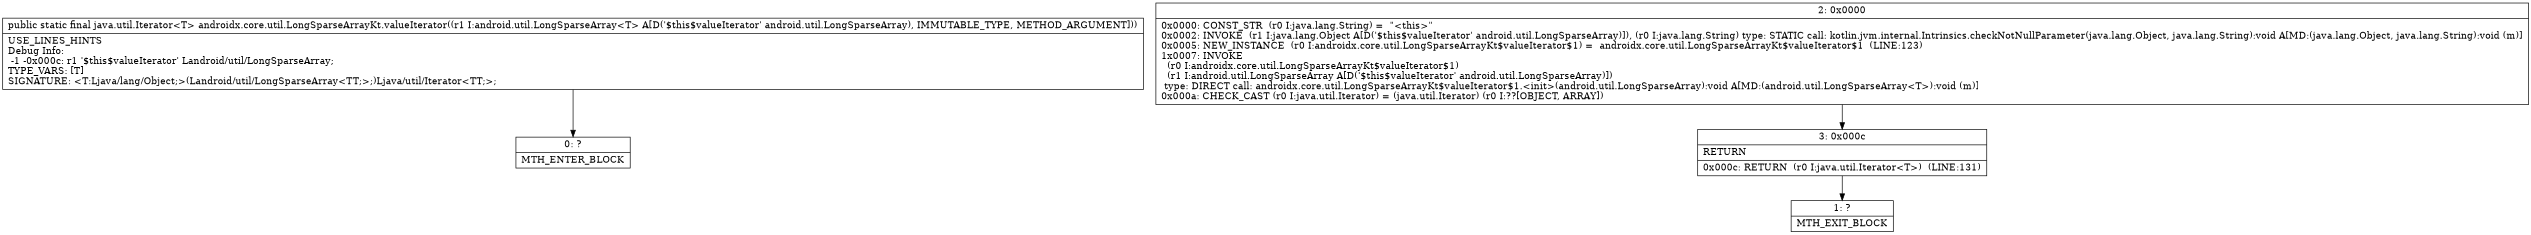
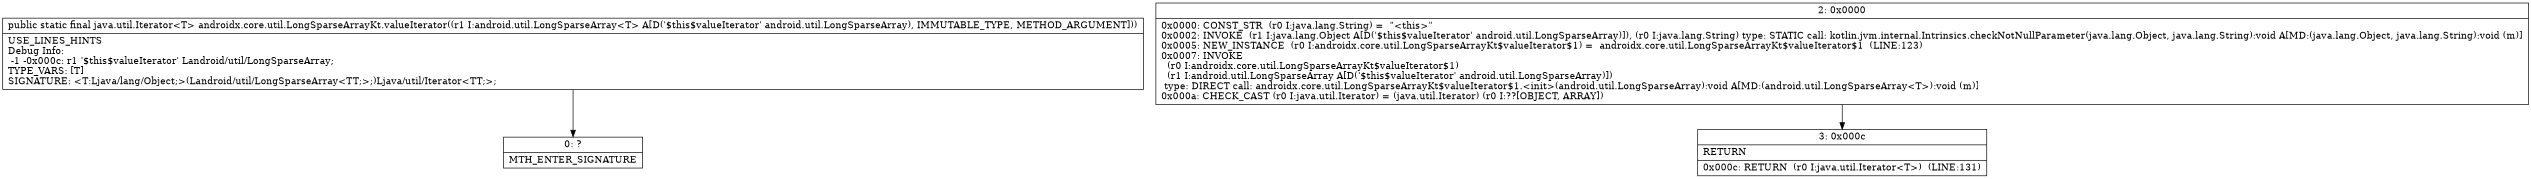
(1205, 56) -> (1205, 56)
(573, 160) -> (573, 160)
(1842, 216) -> none
